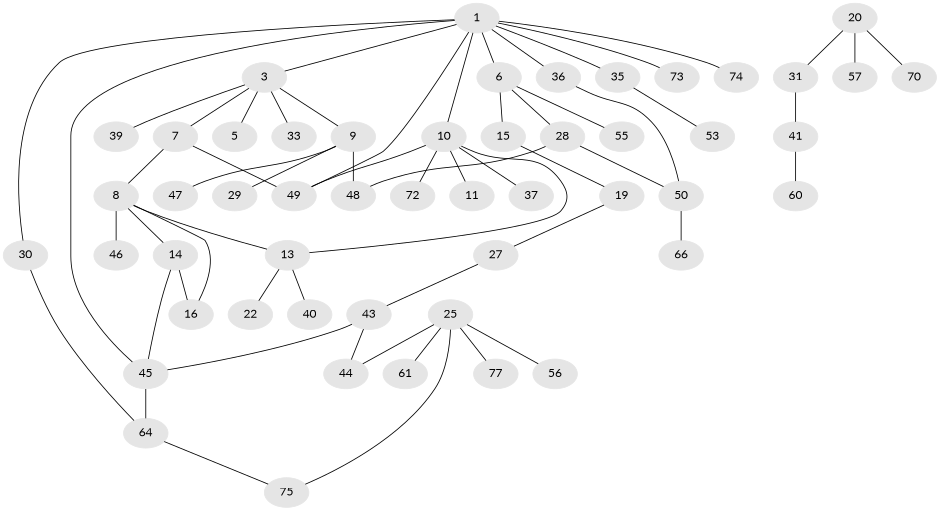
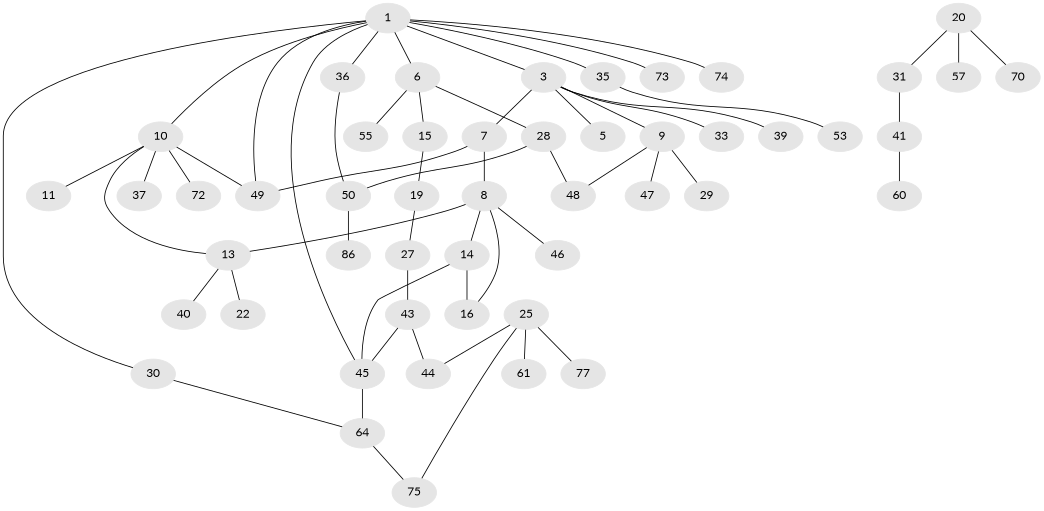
(681, 255) -> (348, 255)
(555, 374) -> none
